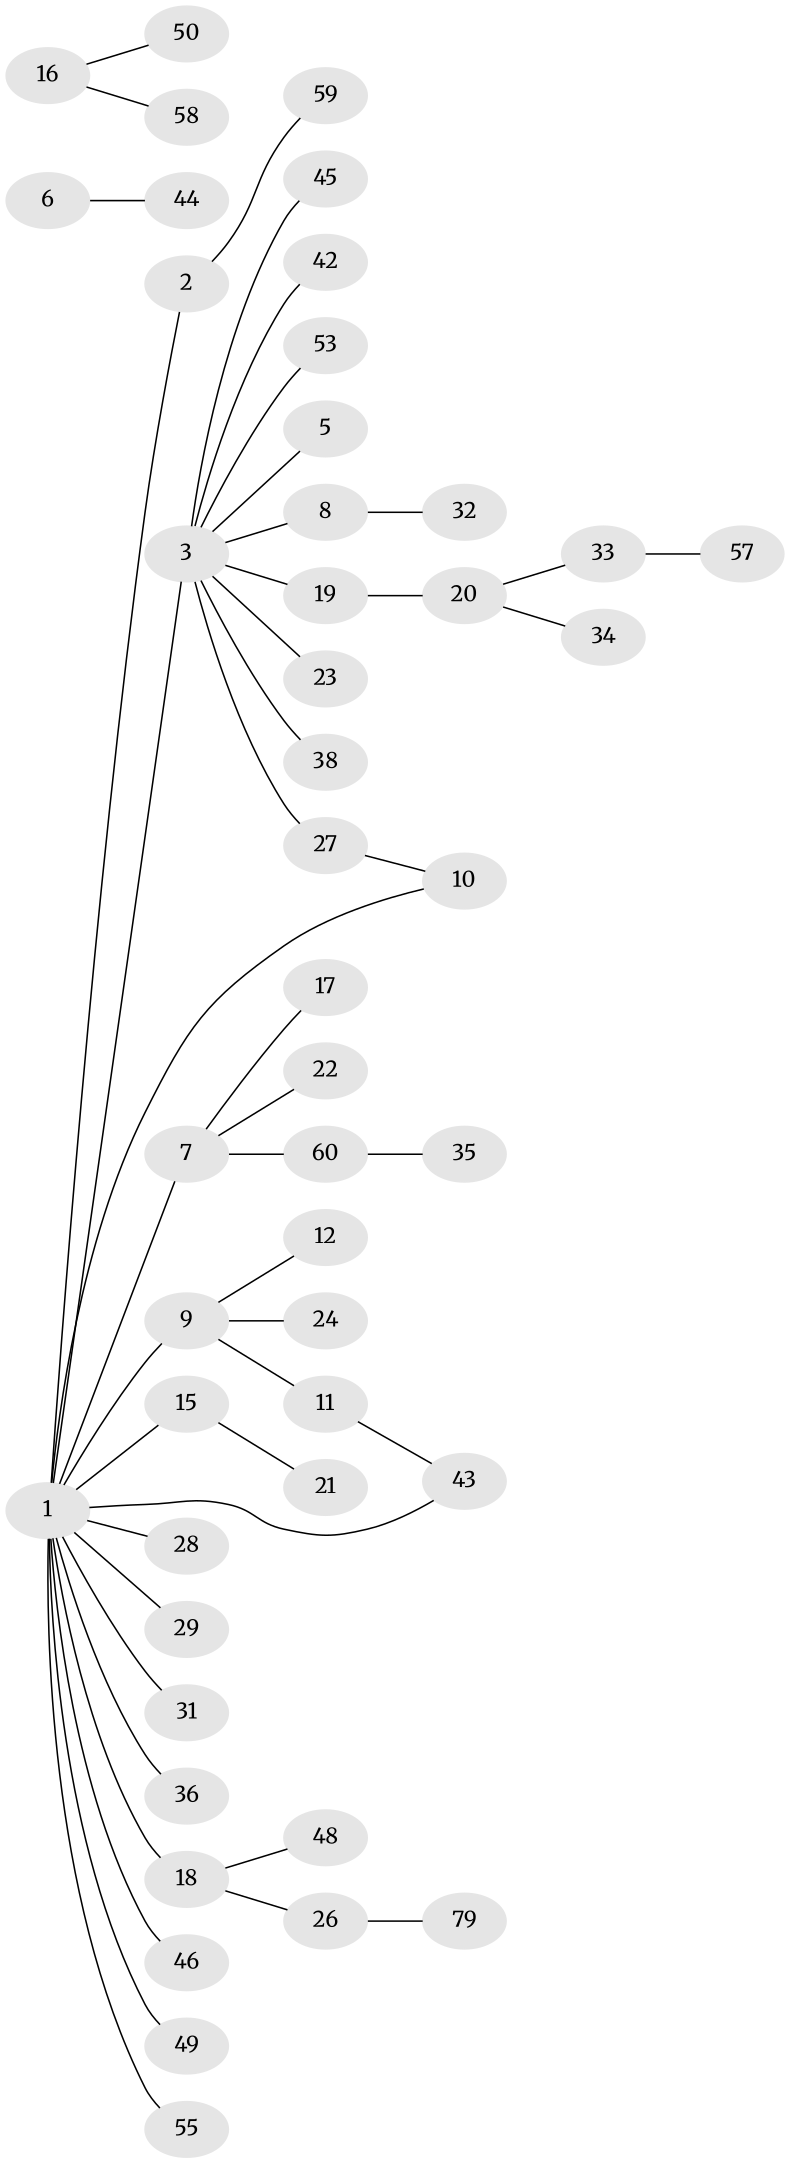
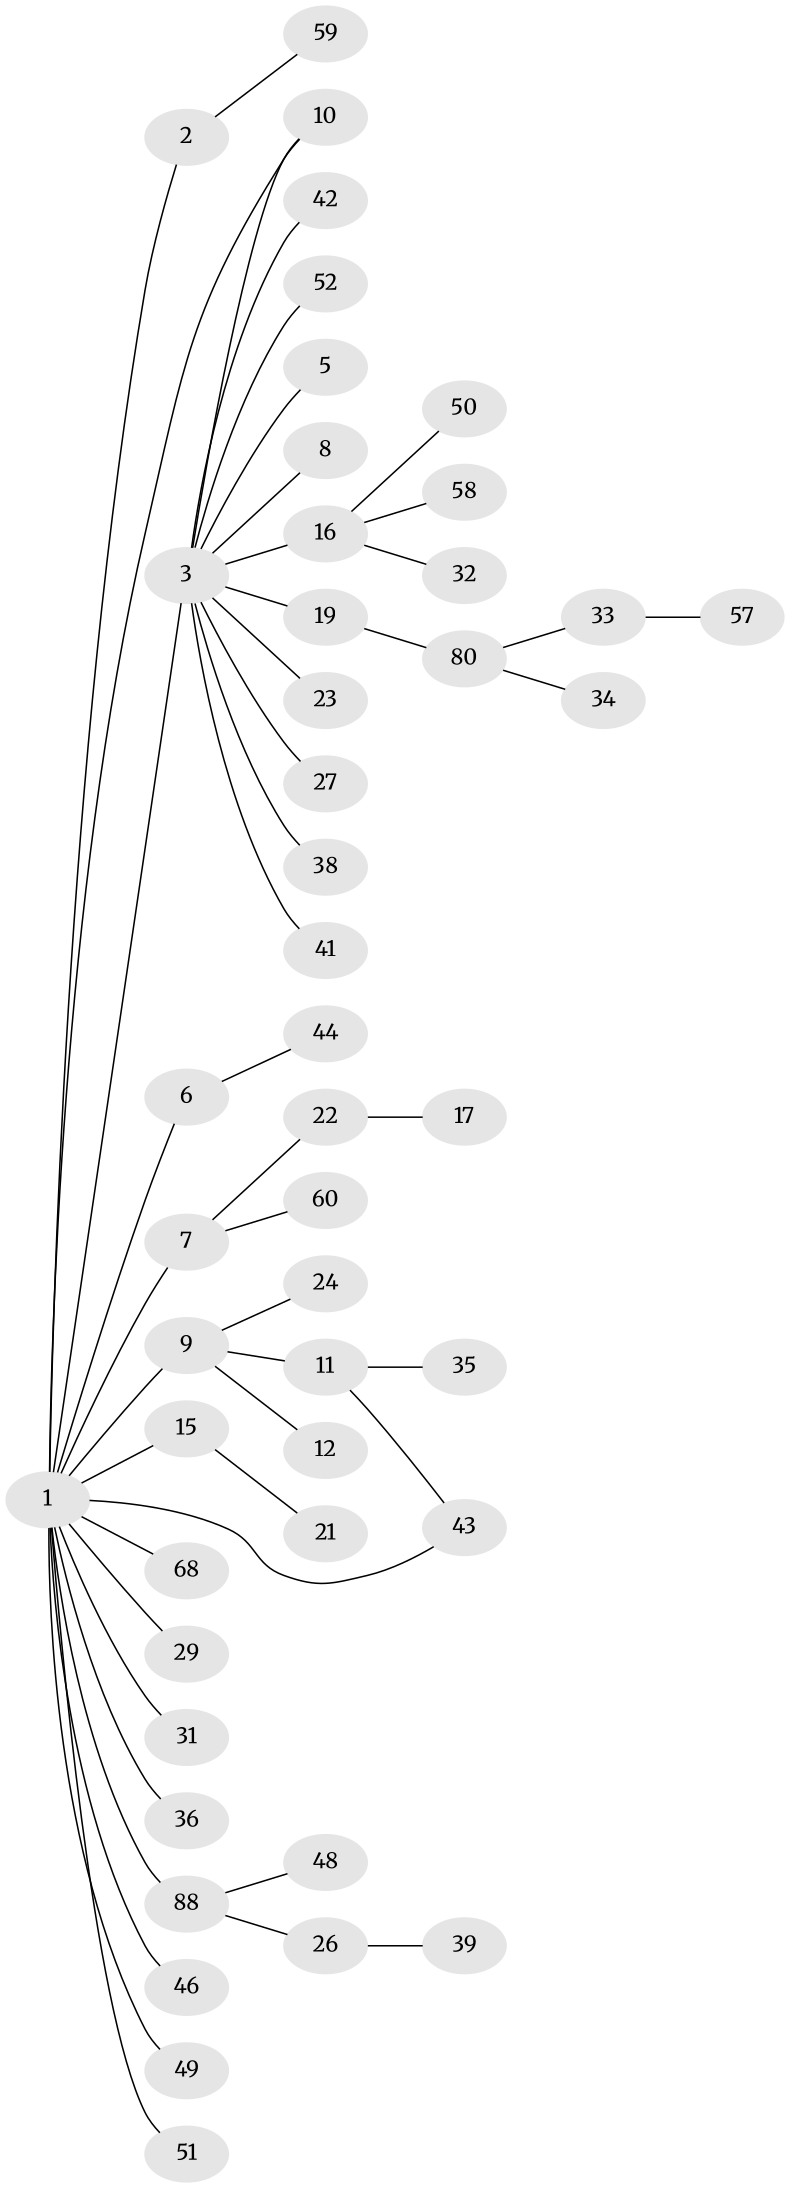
(326, 179) -> (326, 951)
(326, 346) -> (326, 284)
(395, 512) -> (395, 555)
none -> (256, 555)
(464, 596) -> (464, 659)
(395, 863) -> (234, 328)
(252, 1068) -> (395, 1117)
(395, 1154) -> (395, 1367)
none -> (112, 1297)
(187, 1546) -> (187, 1571)
(187, 1879) -> (187, 1904)
(464, 1921) -> (464, 1946)
(187, 2129) -> (187, 2154)
